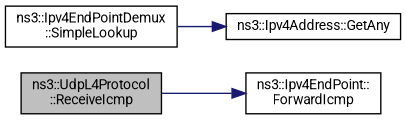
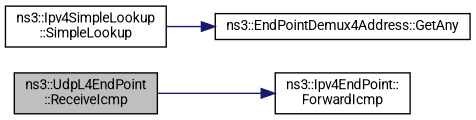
(91, 27) -> (86, 27)
(313, 27) -> (343, 27)
(91, 93) -> (86, 93)
